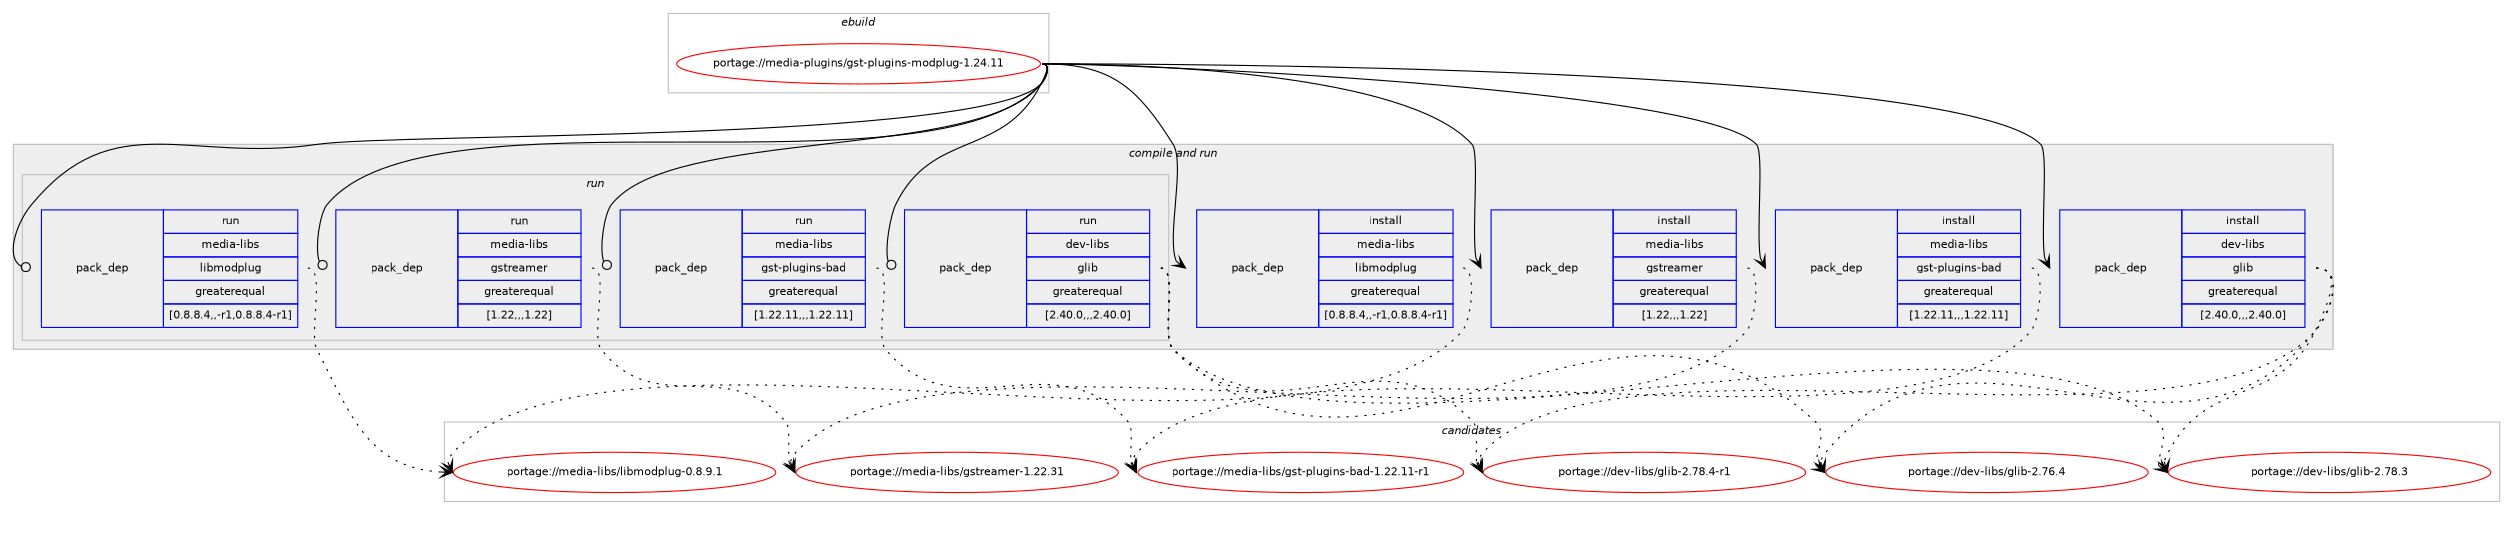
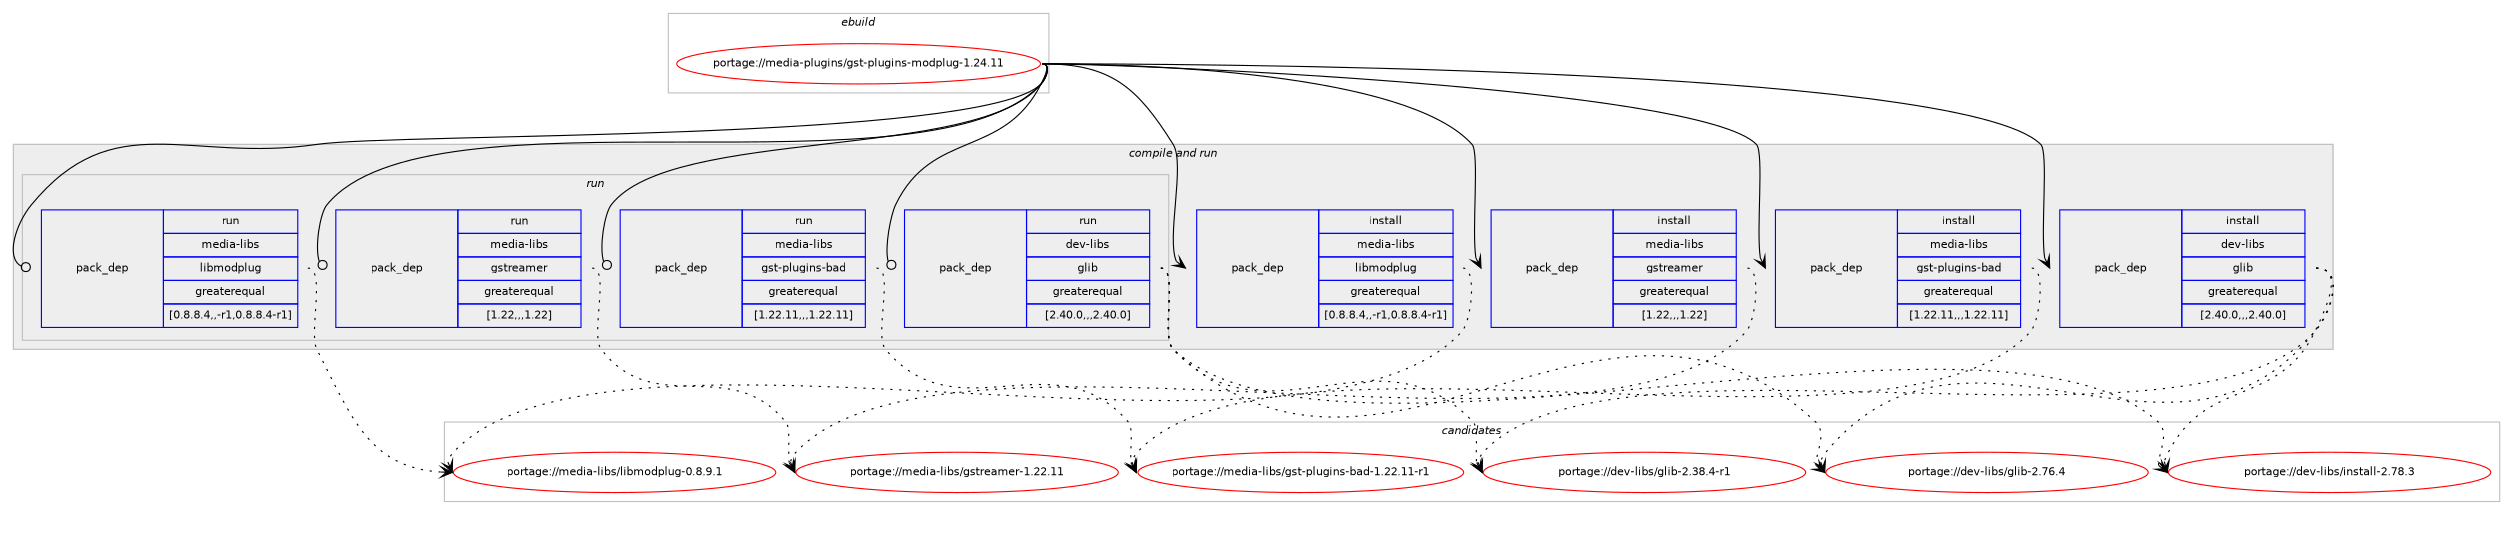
(957, 472) -> (957, 472)
(1644, 472) -> (1644, 472)
(2330, 472) -> (2330, 472)
